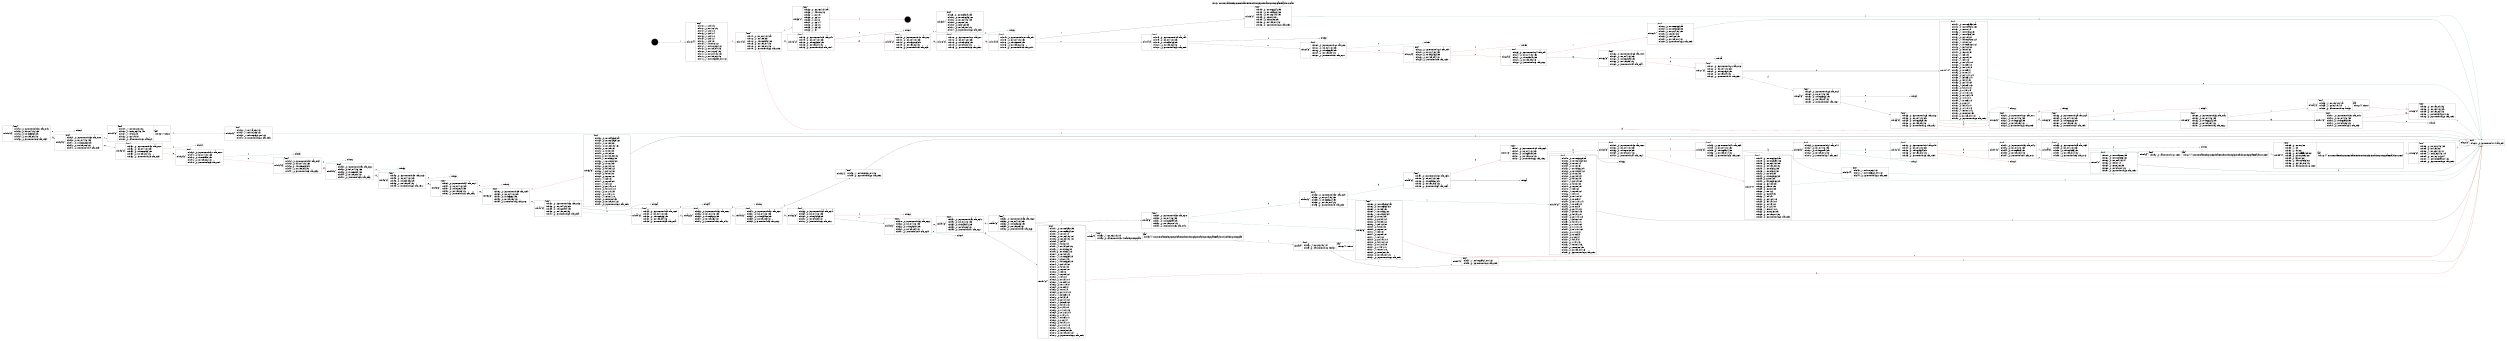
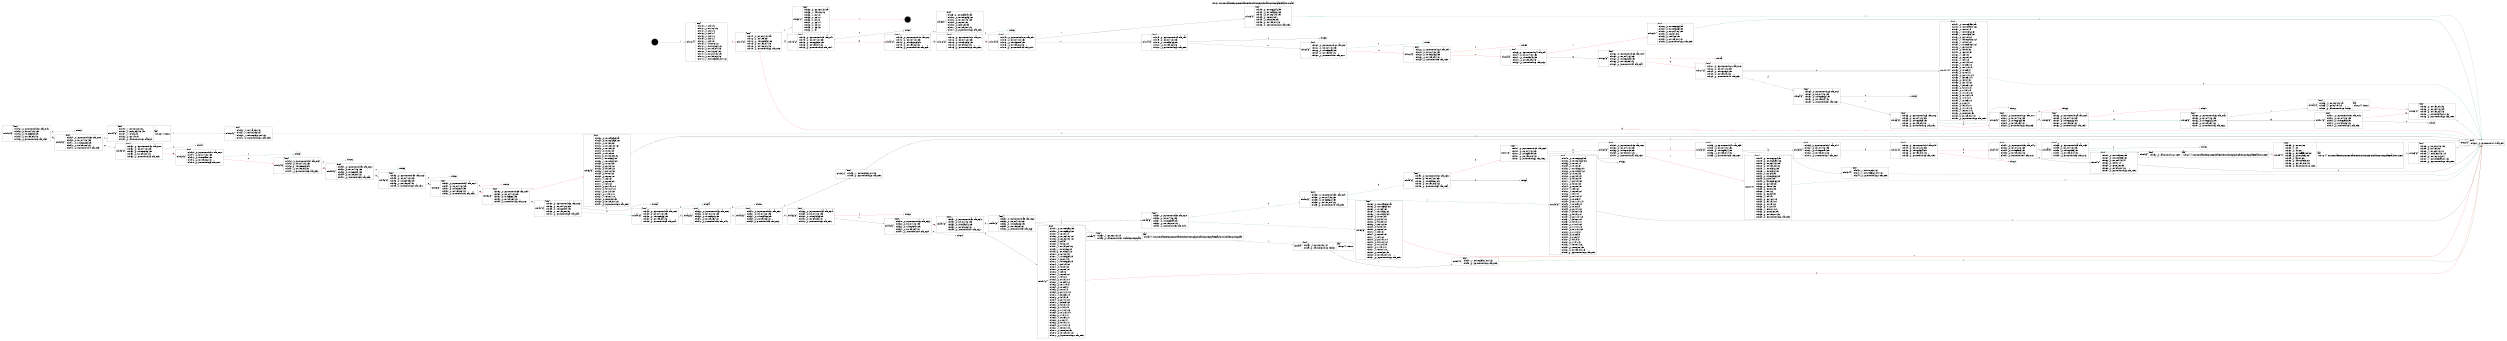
(1914, 162) -> none
